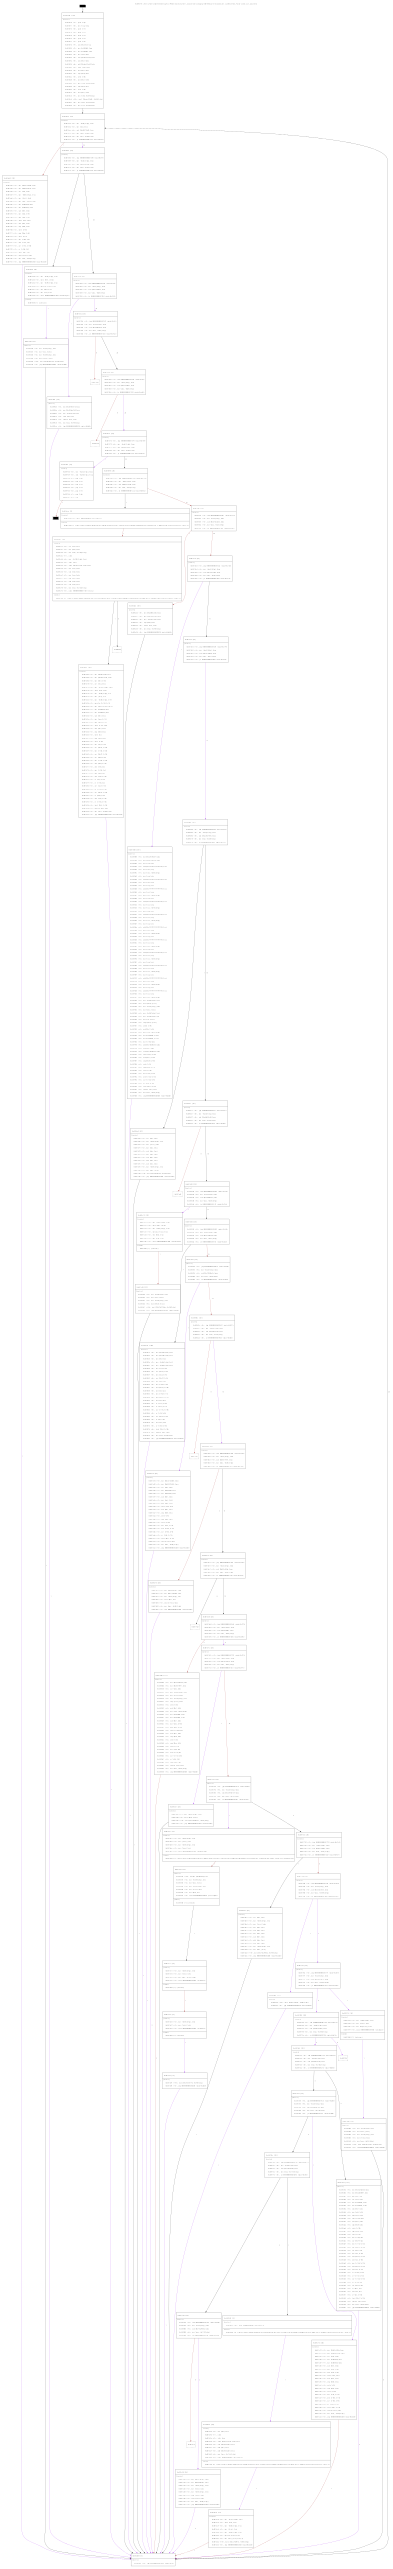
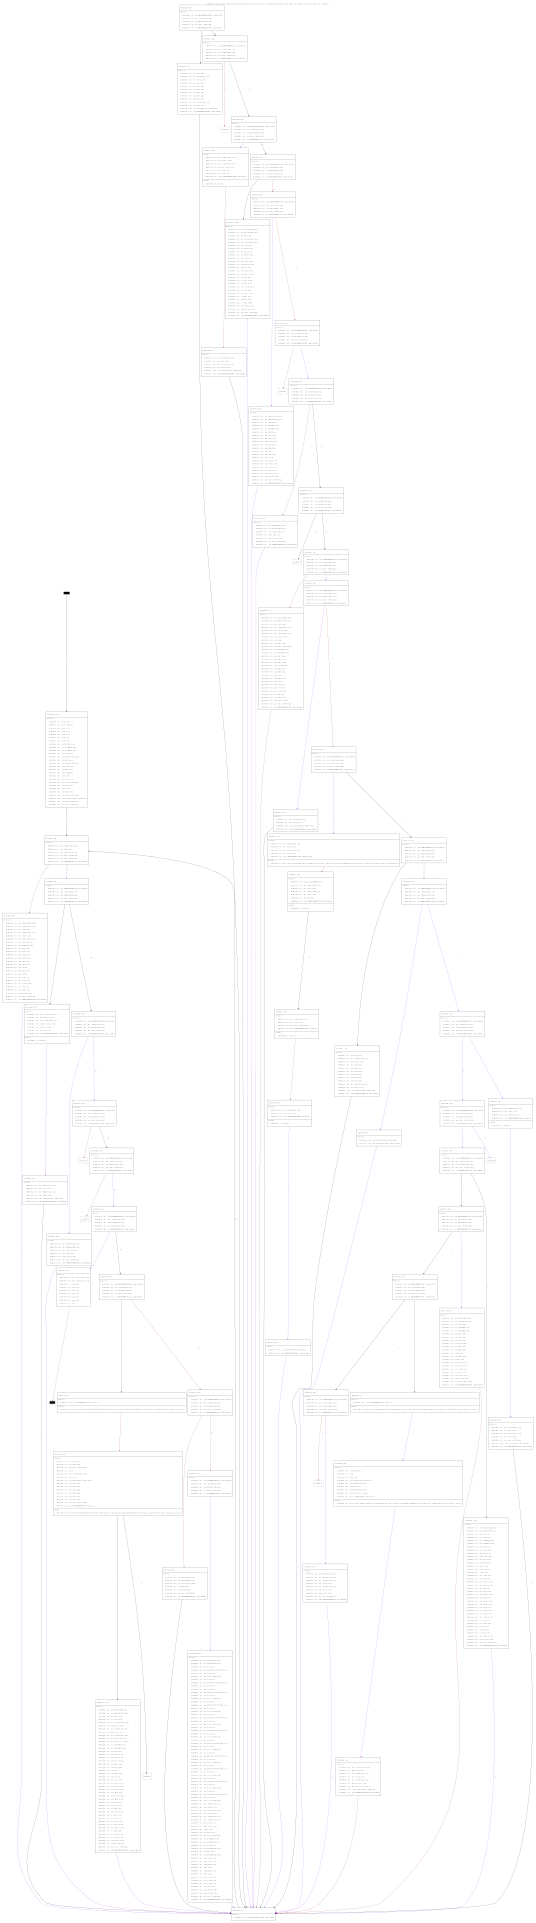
(206, 650) -> none
